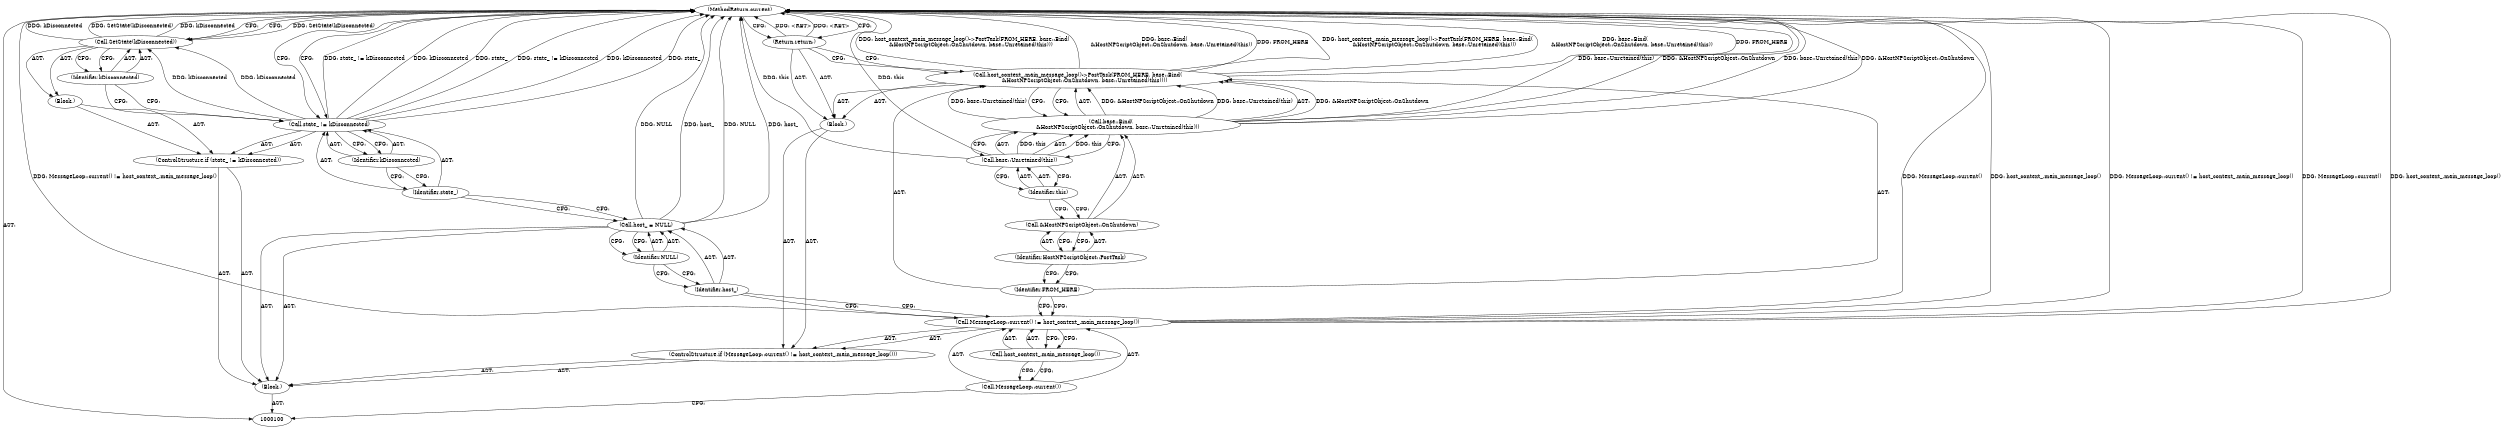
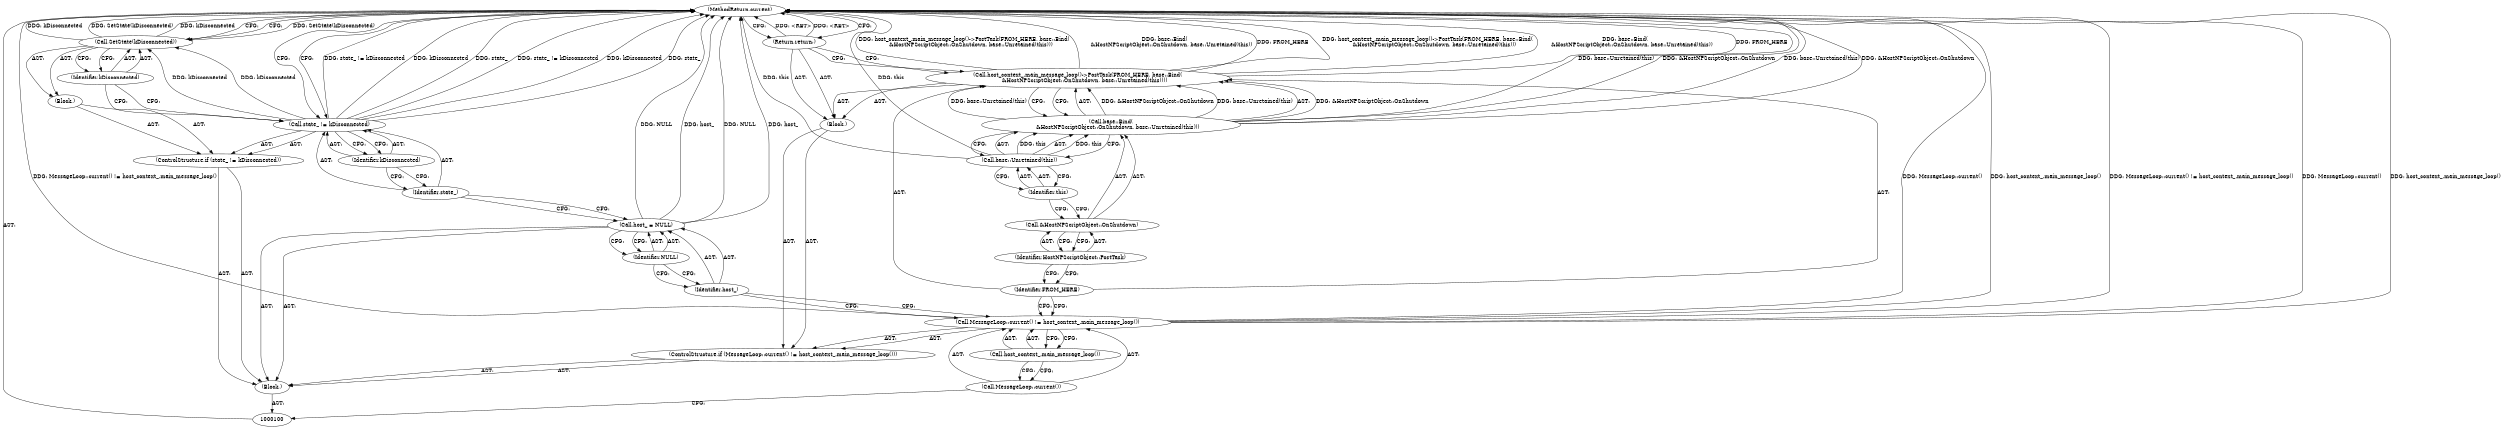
(14, 27) -> (11, 28)
